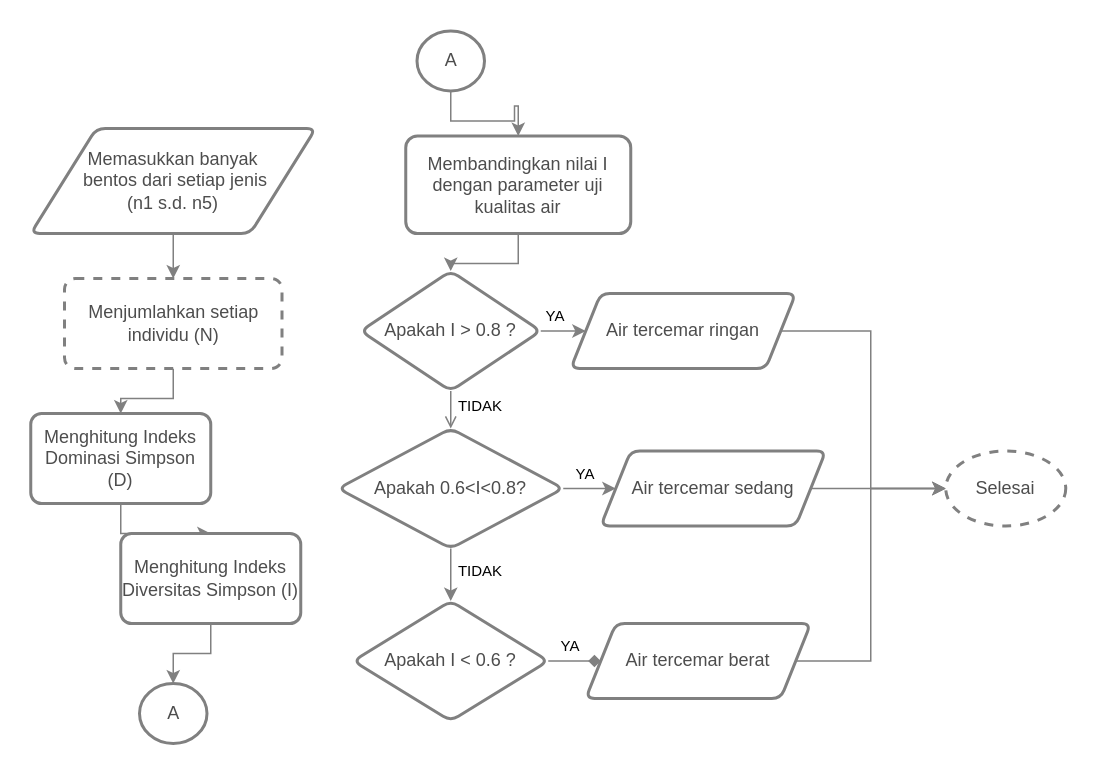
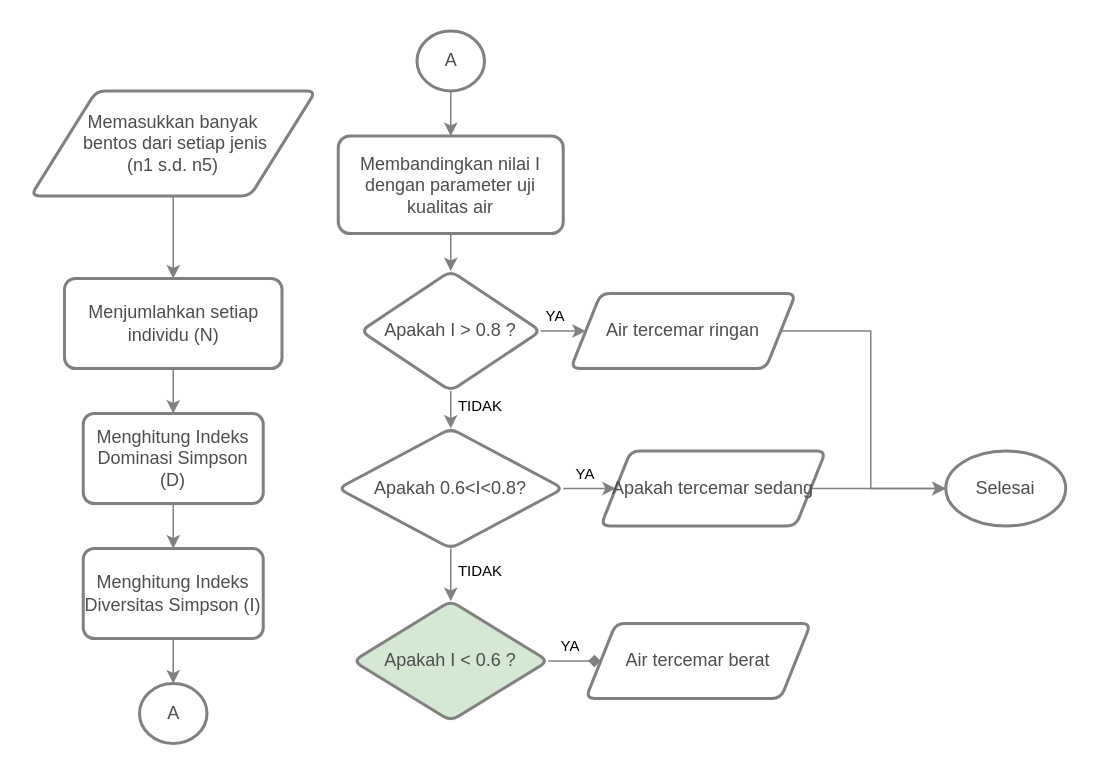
(173, 181) -> (173, 143)
(518, 185) -> (451, 185)
(173, 323) -> (173, 323)
(451, 419) -> (451, 417)
(121, 458) -> (173, 458)
(713, 488) -> (713, 488)
(1006, 488) -> (1006, 488)
(211, 578) -> (173, 593)
(871, 614) -> none
(451, 661) -> (451, 661)
